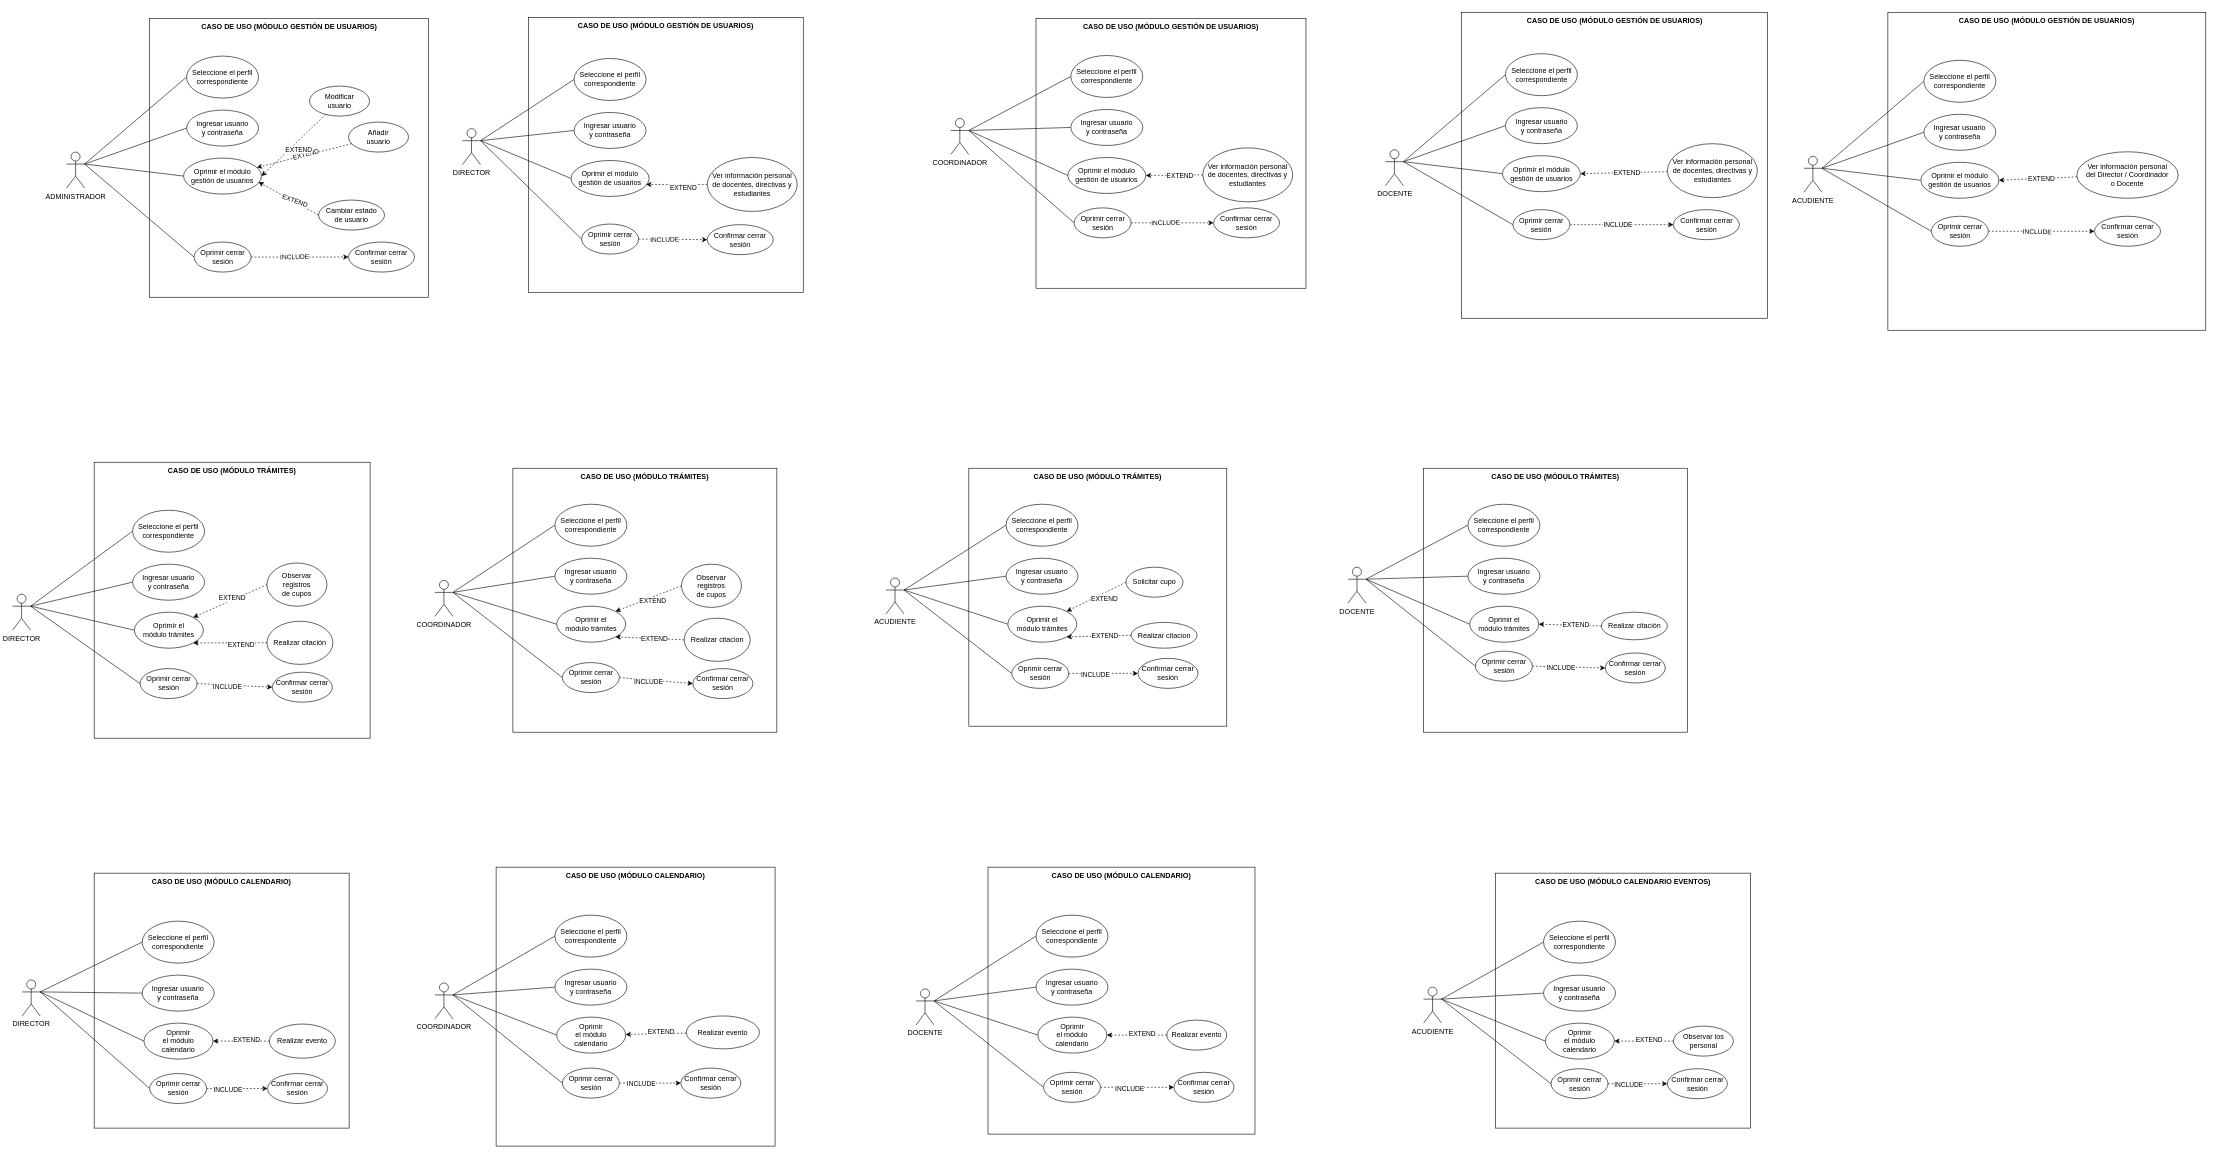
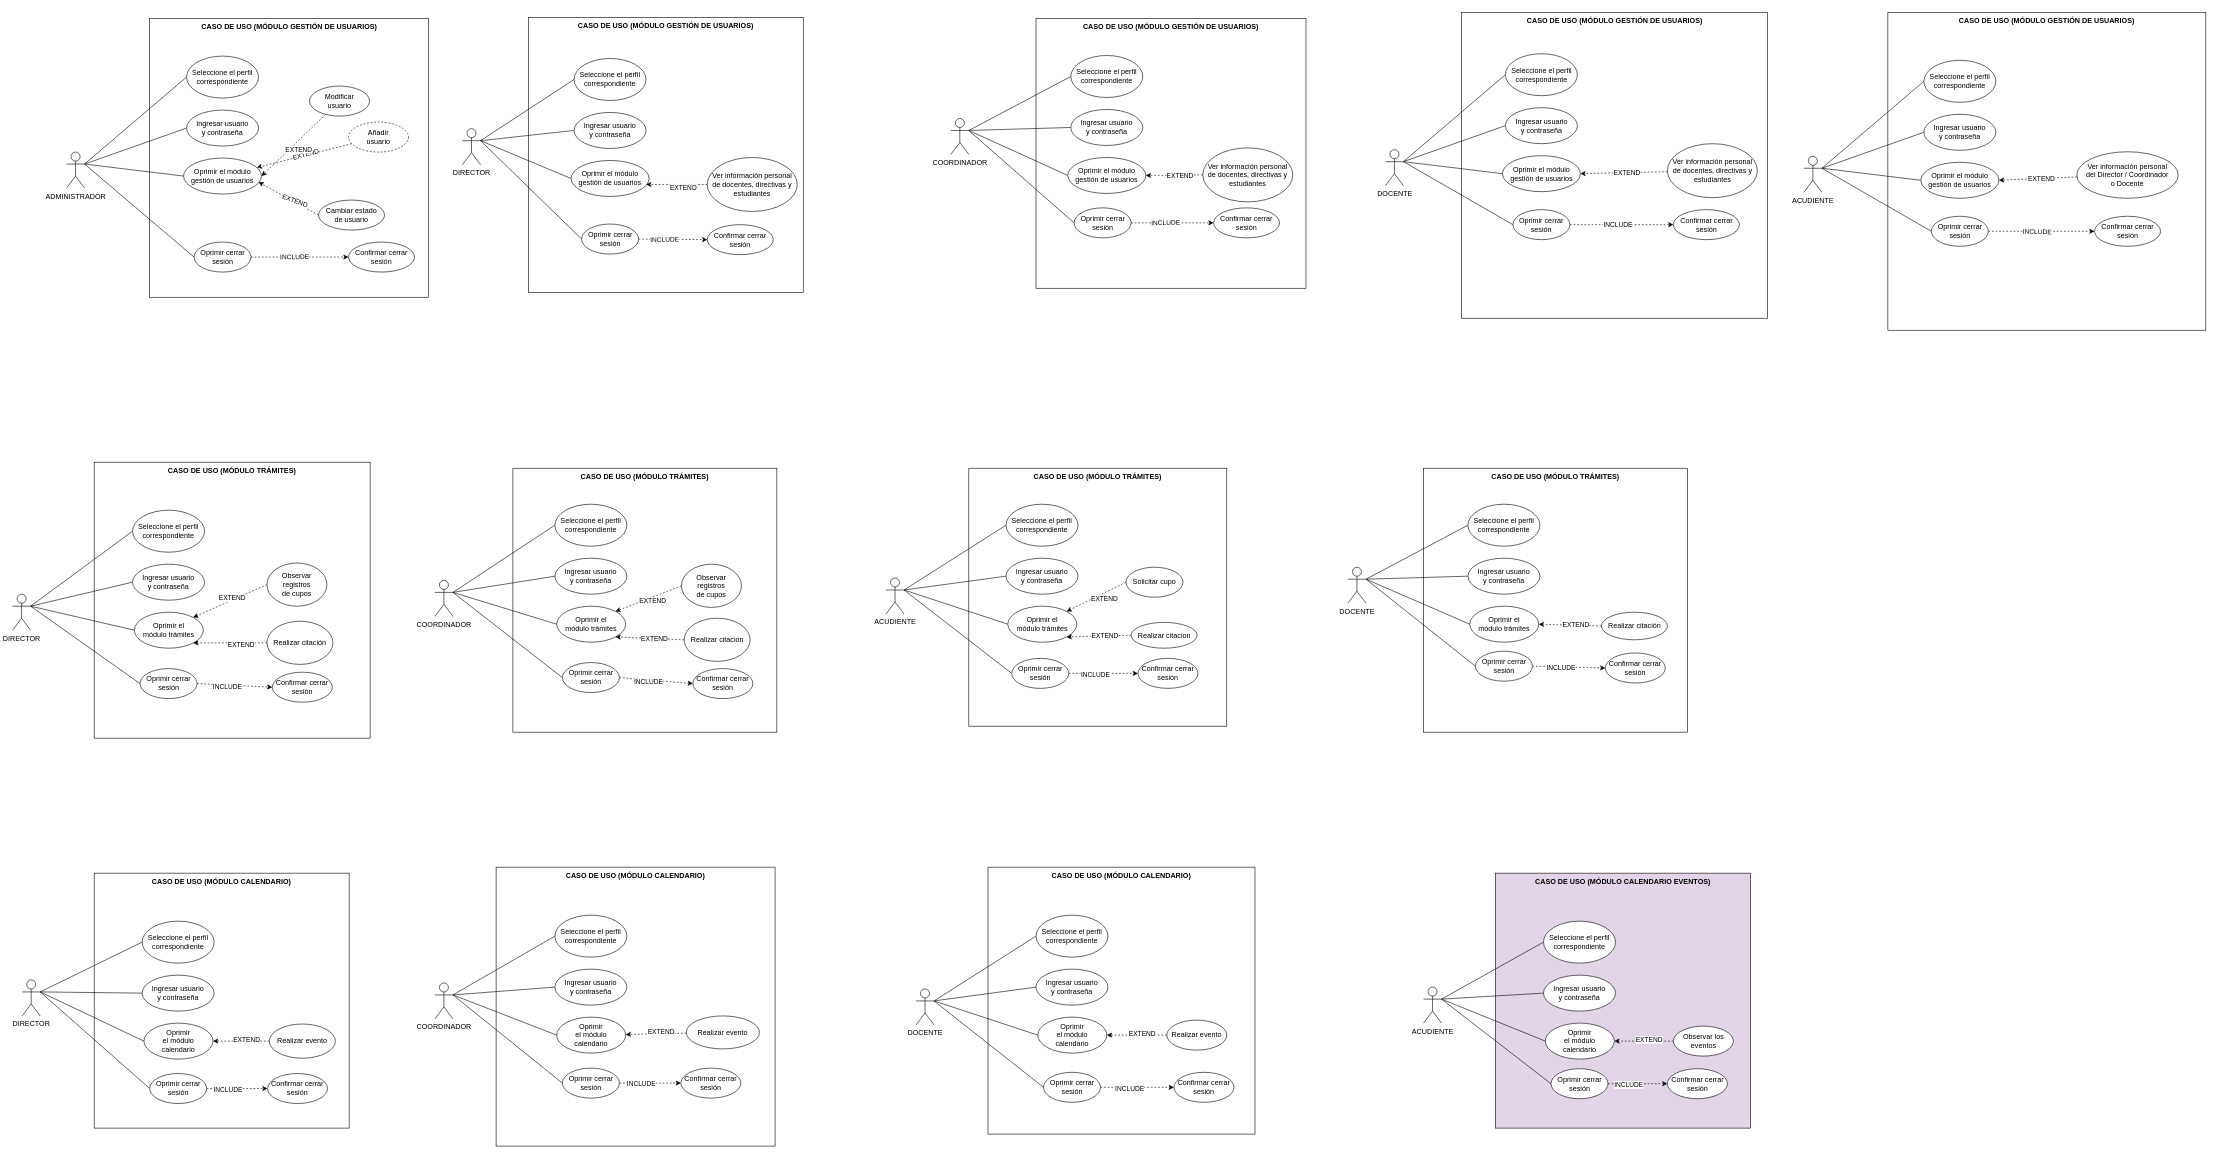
(378, 137) -> (378, 137)
(1623, 1001) -> (1623, 1001)
(1704, 1041) -> (1704, 1041)
